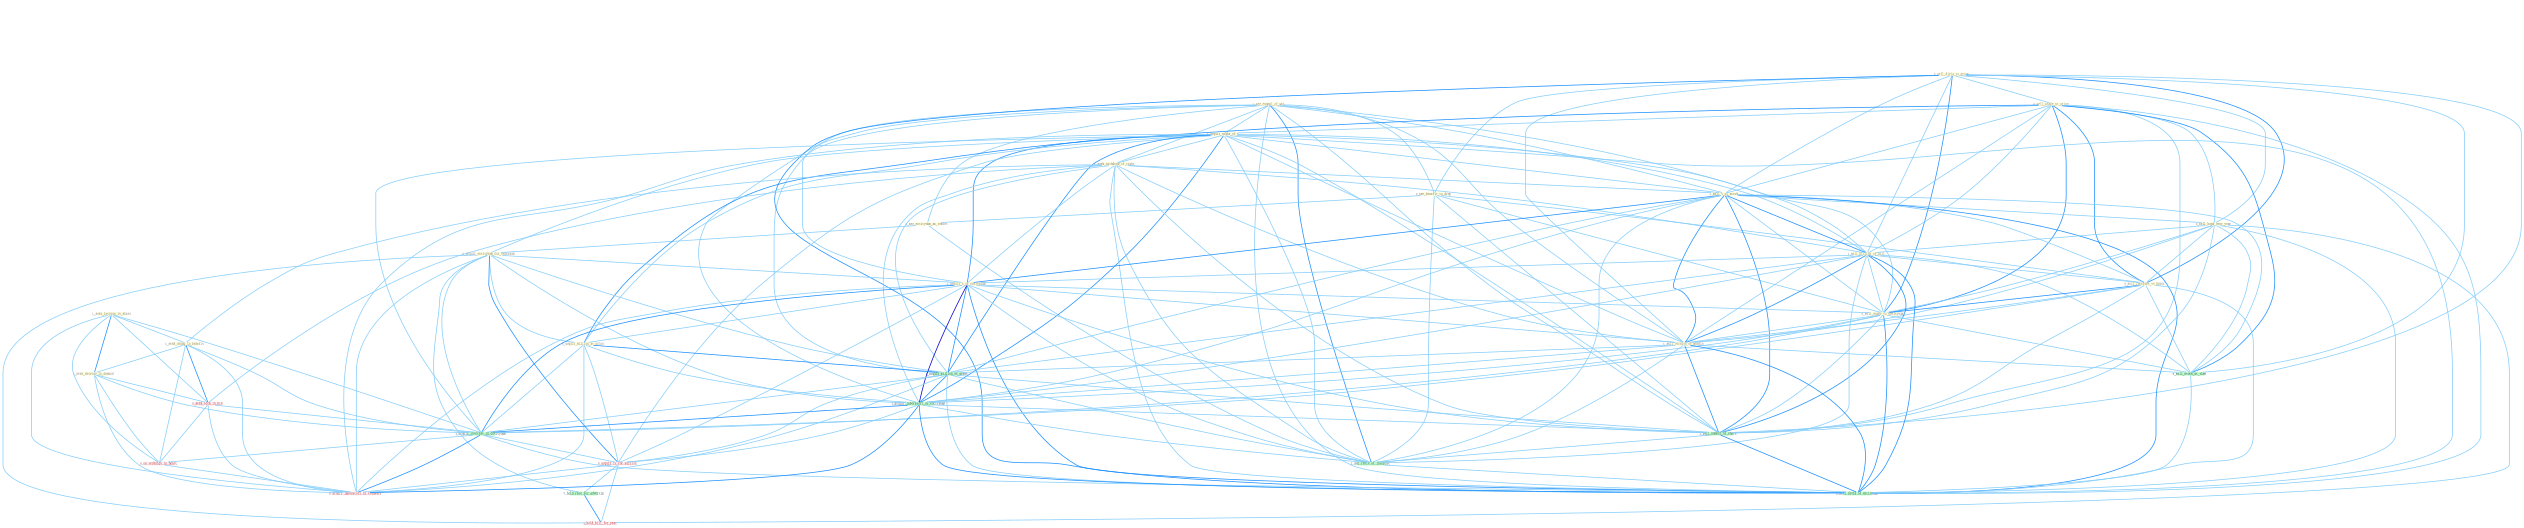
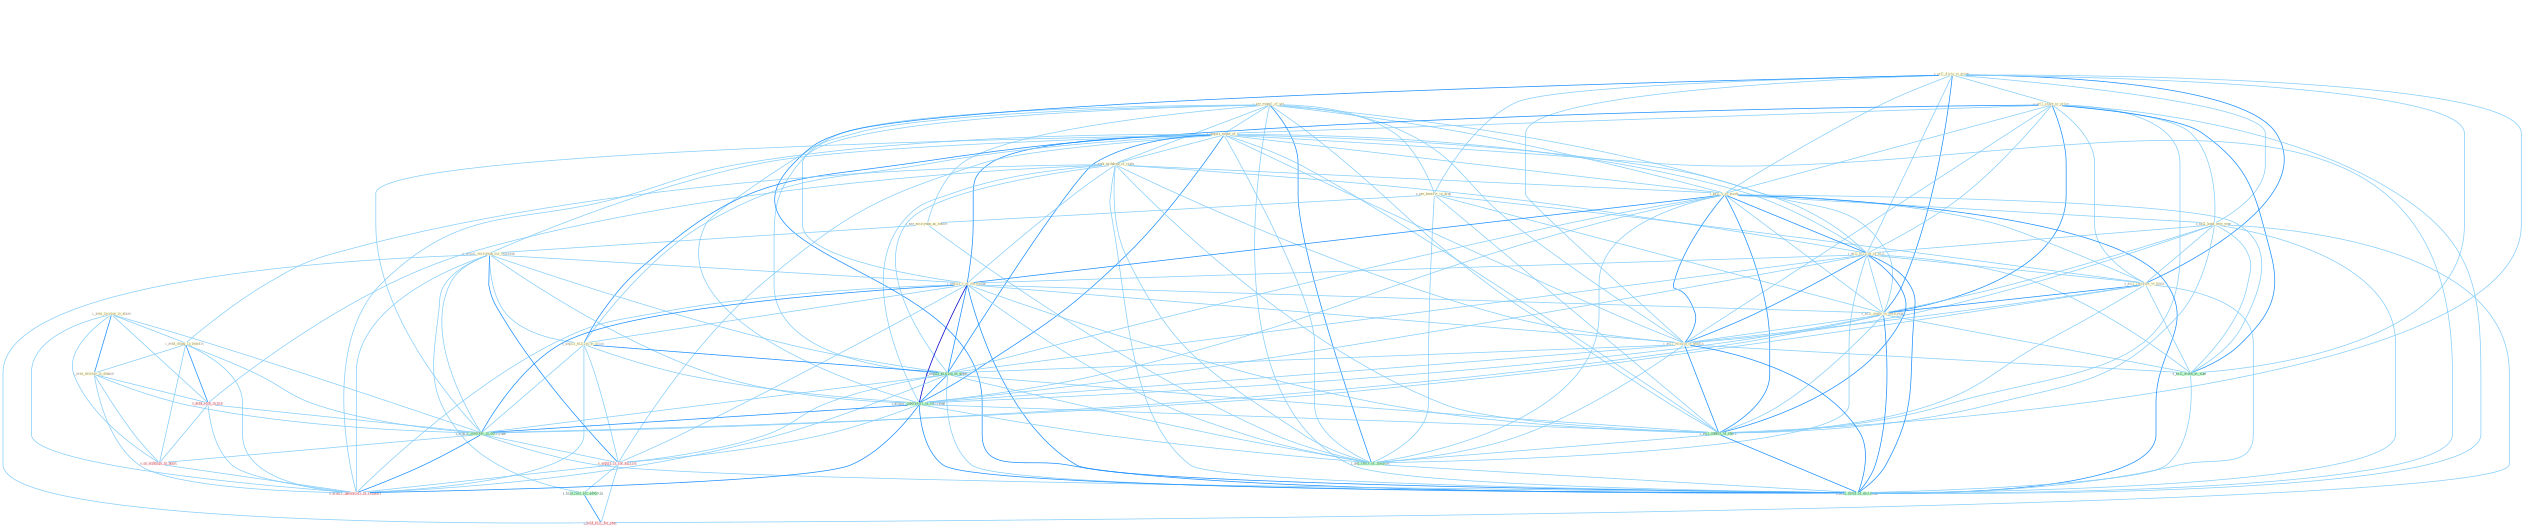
(2095, 197) -> (2095, 197)
(584, 494) -> (584, 494)
